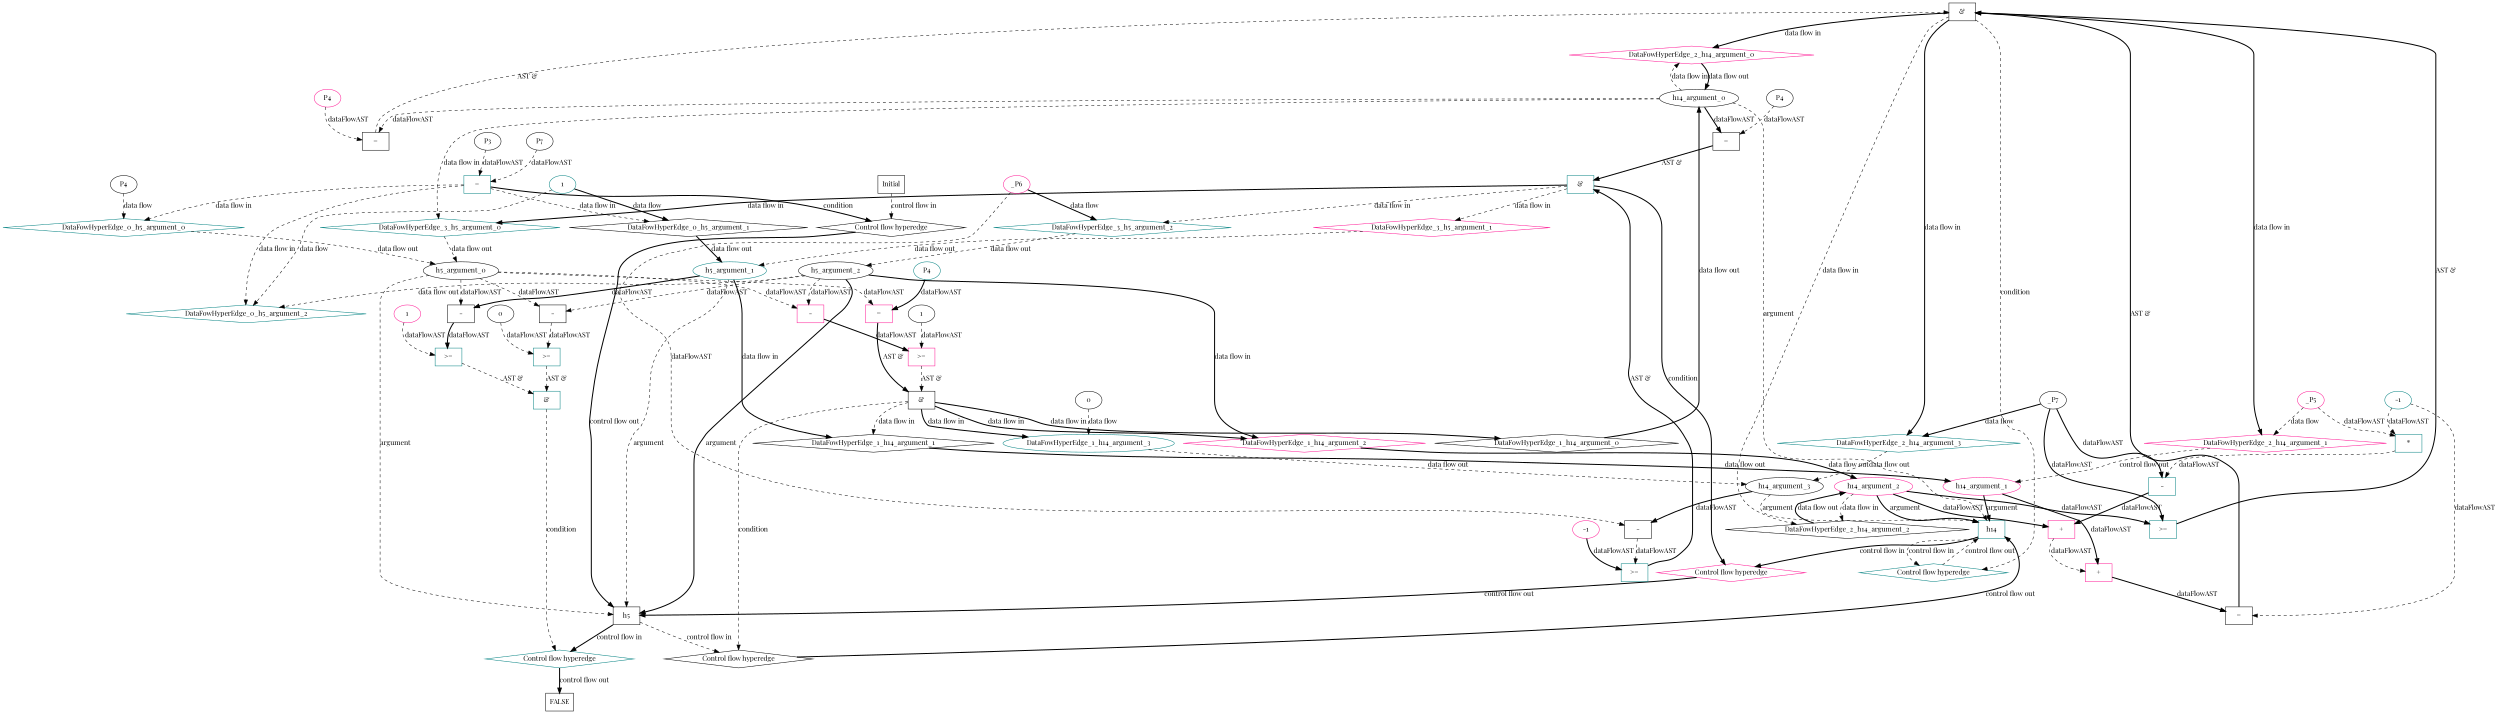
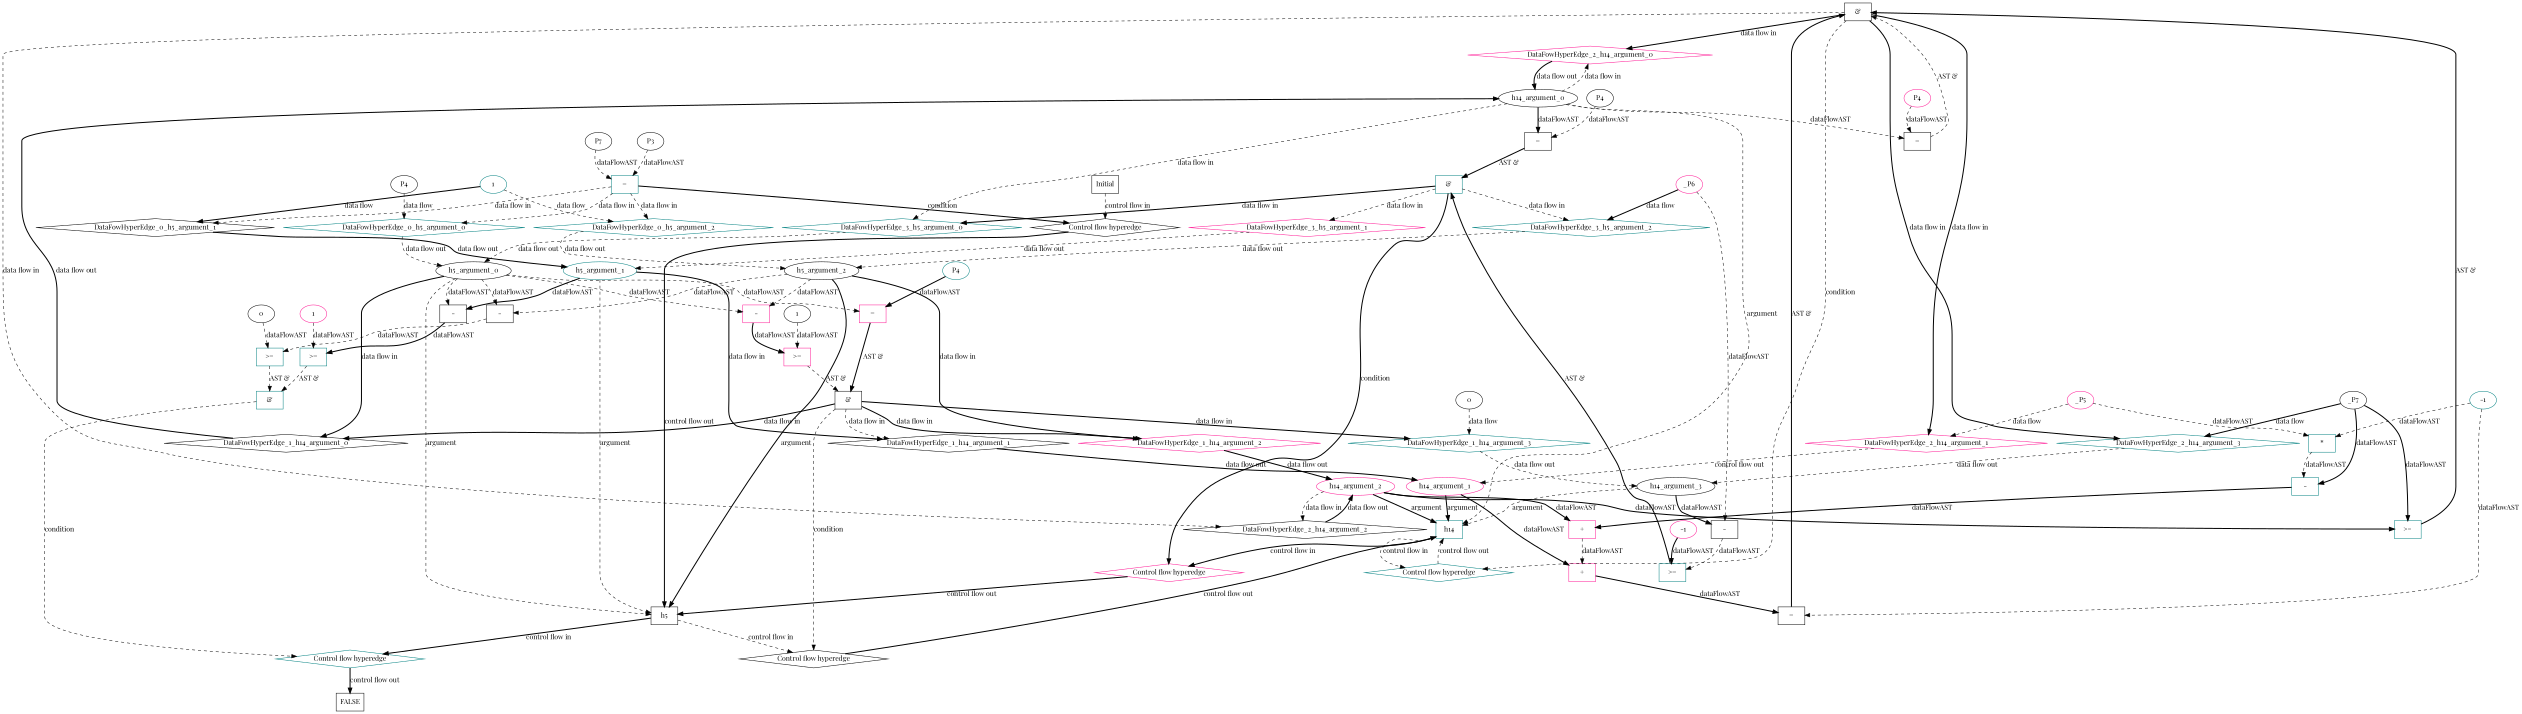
(544, 283) -> (654, 261)
none -> (361, 331)
(1089, 443) -> (1469, 443)
